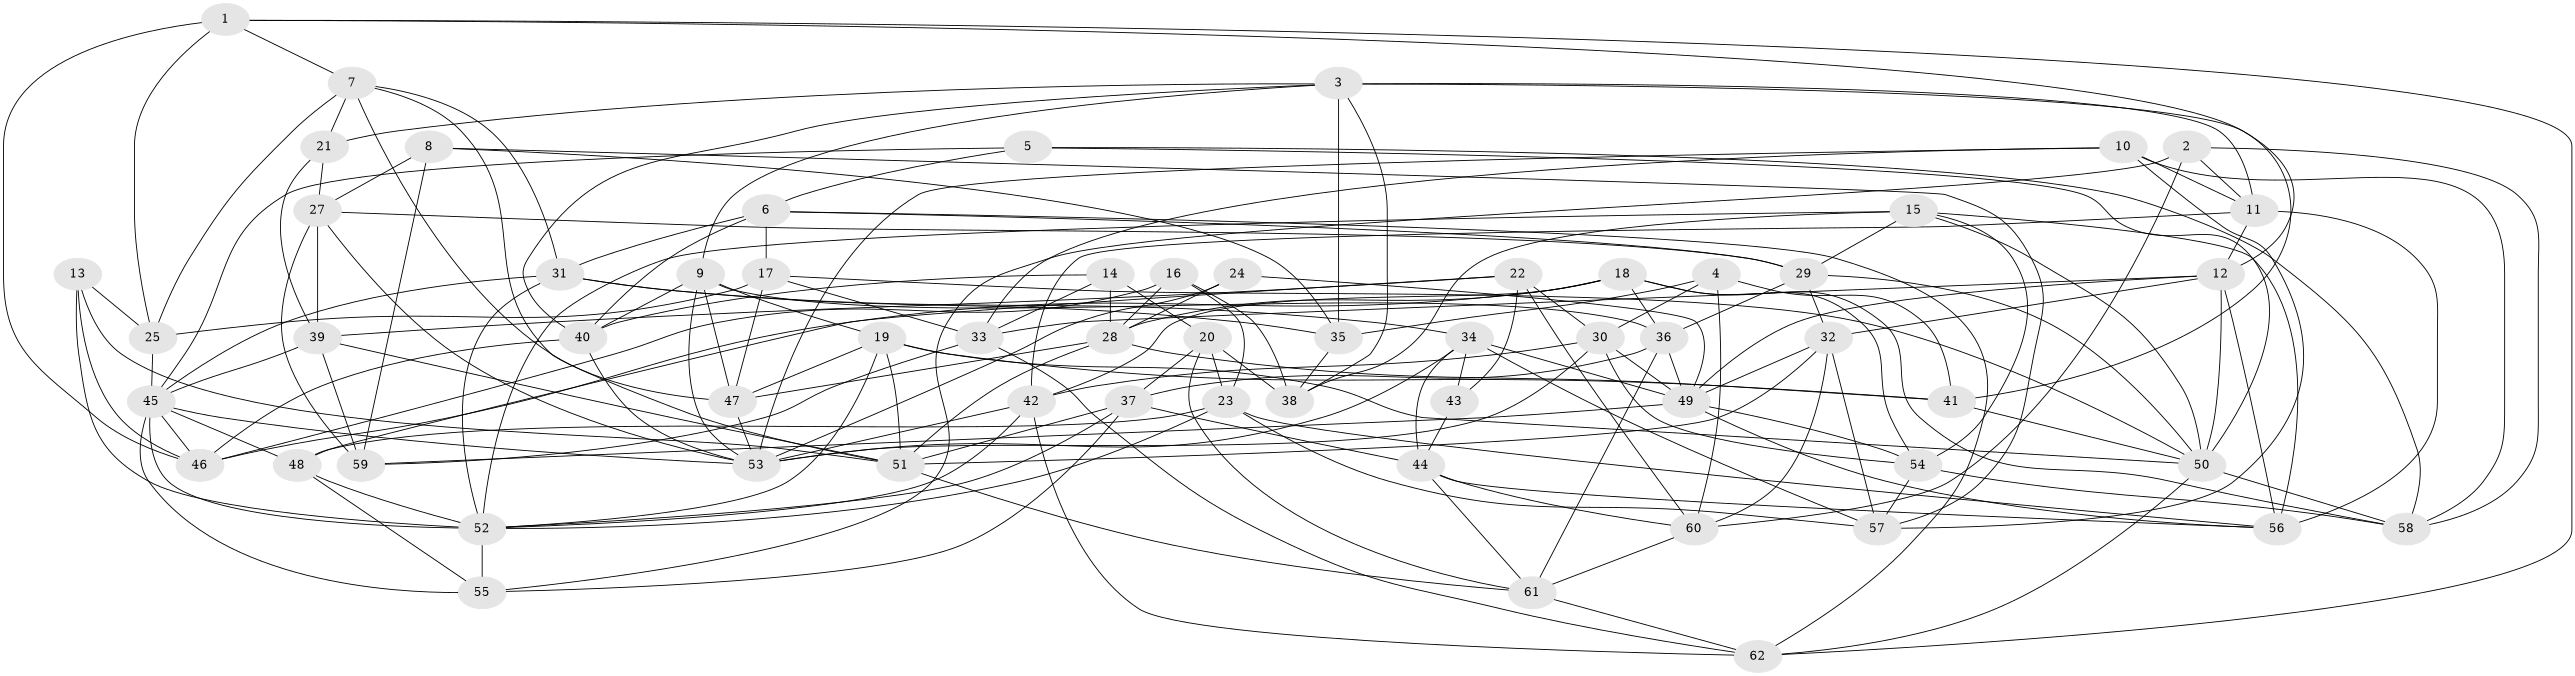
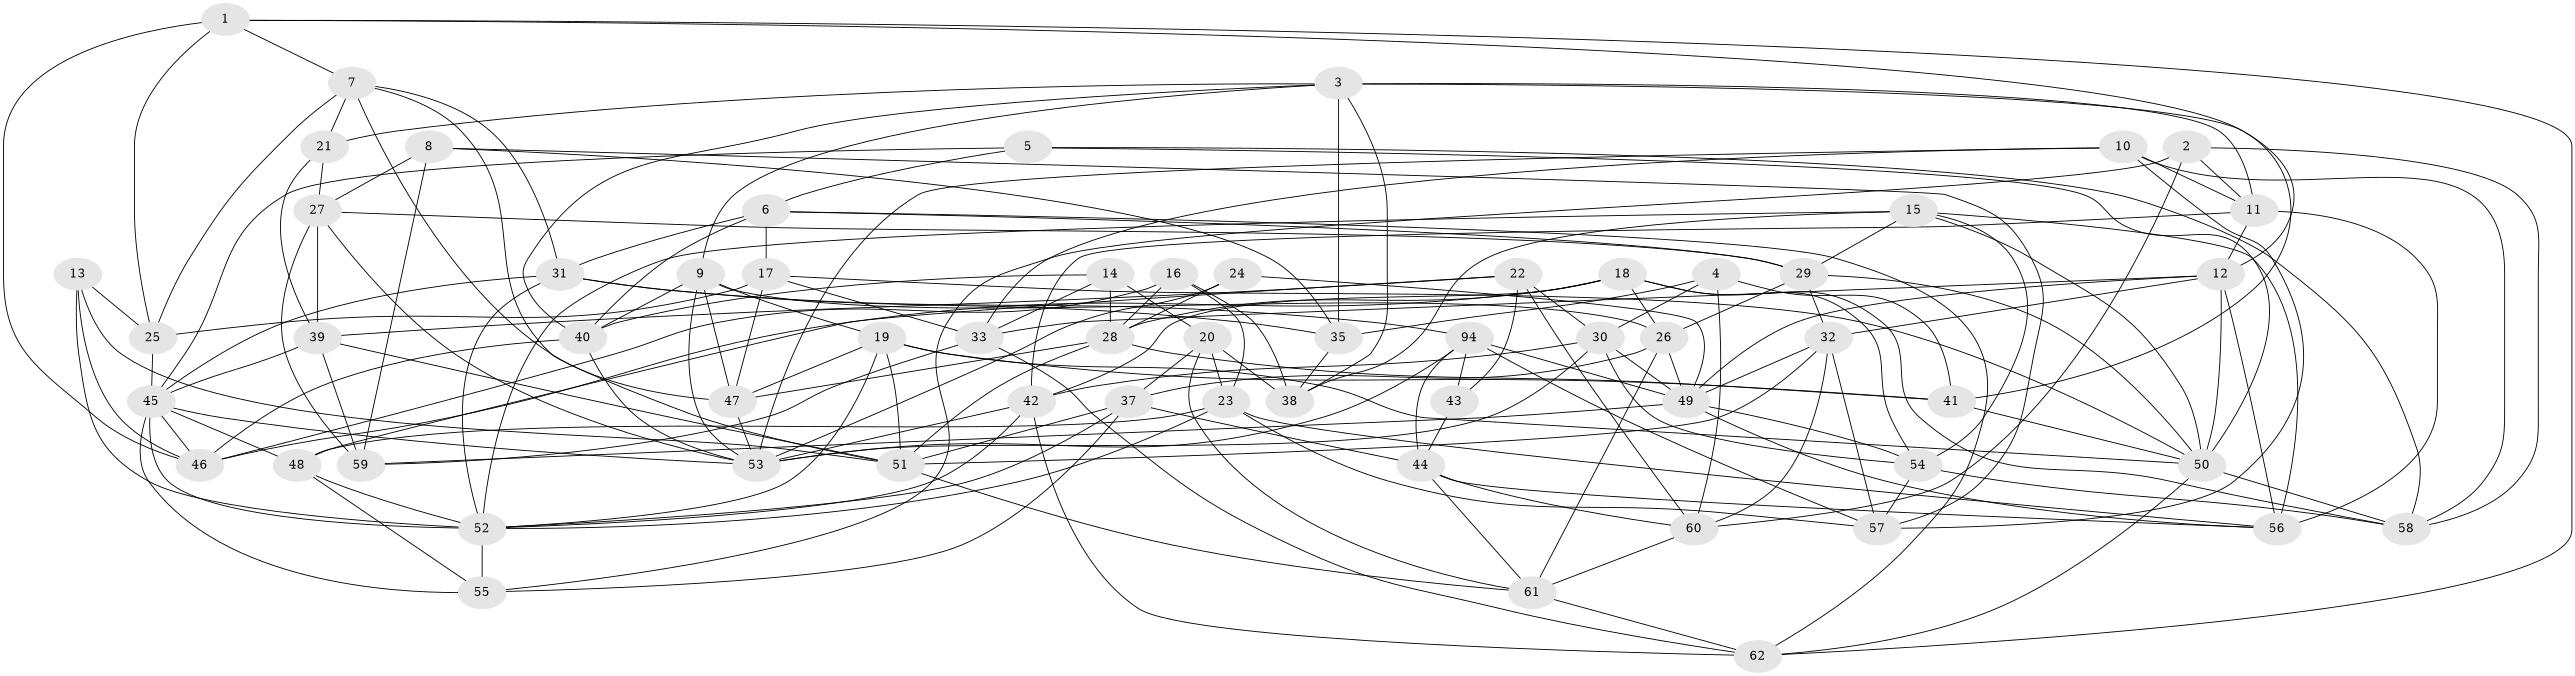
(1470, 338) -> (1470, 338)
(1664, 338) -> (1664, 338)
